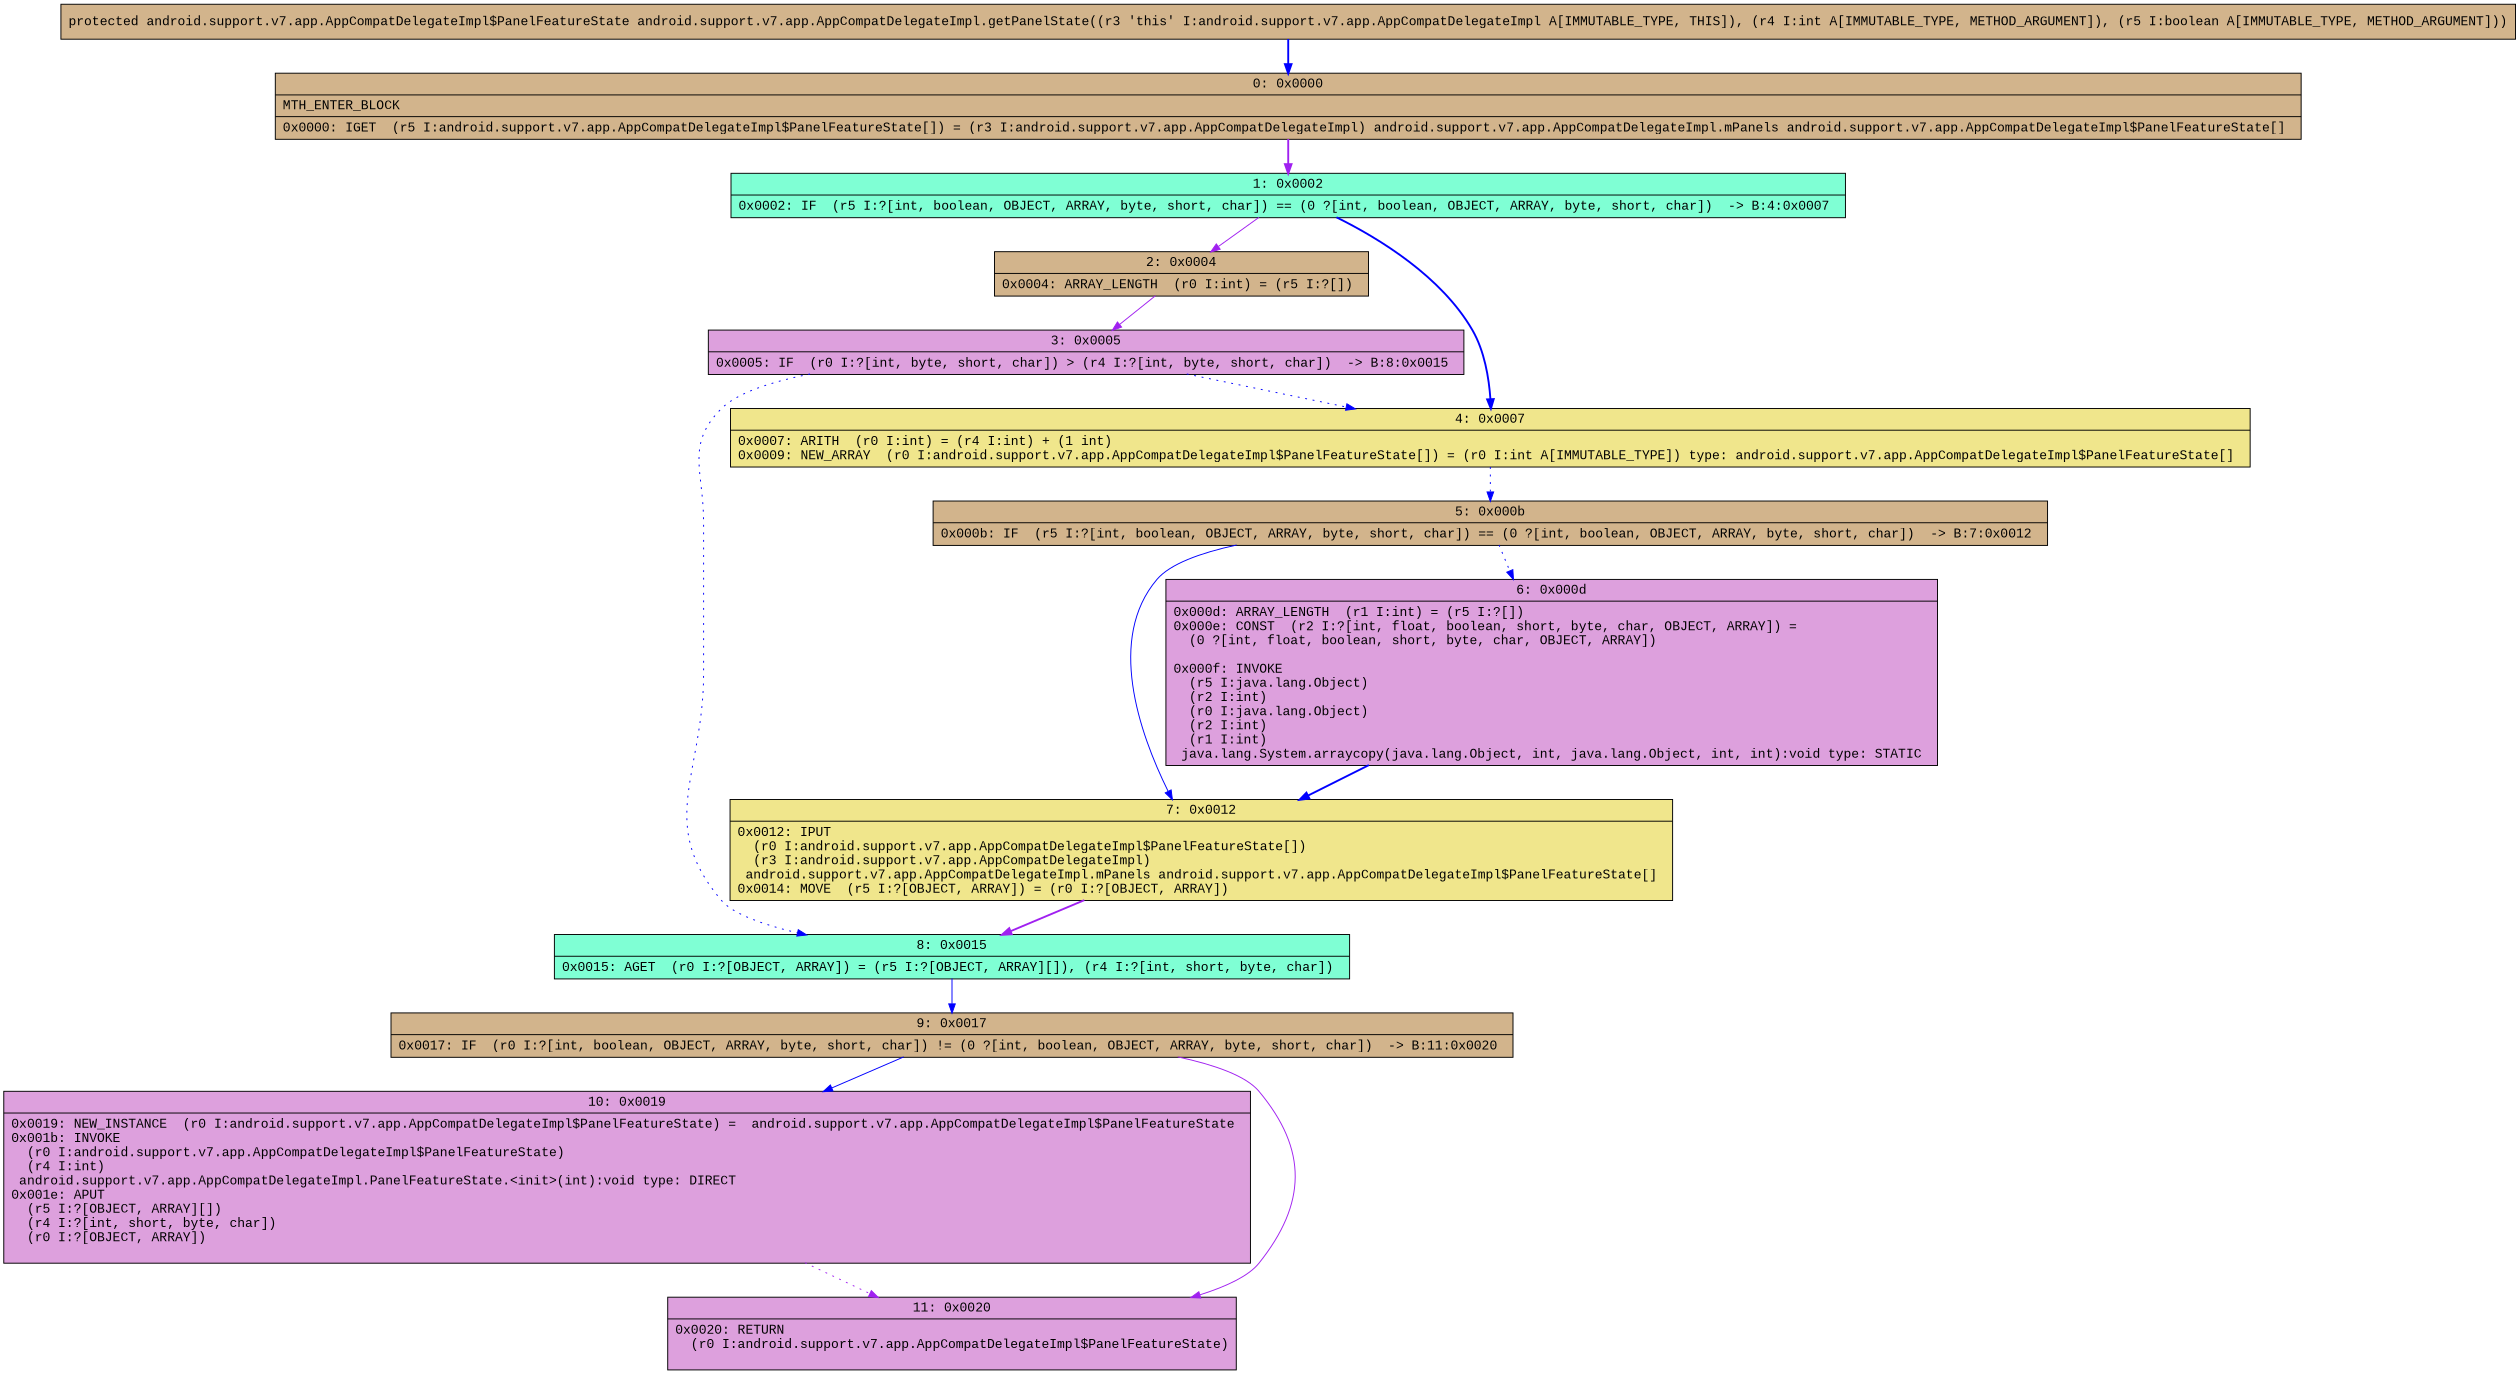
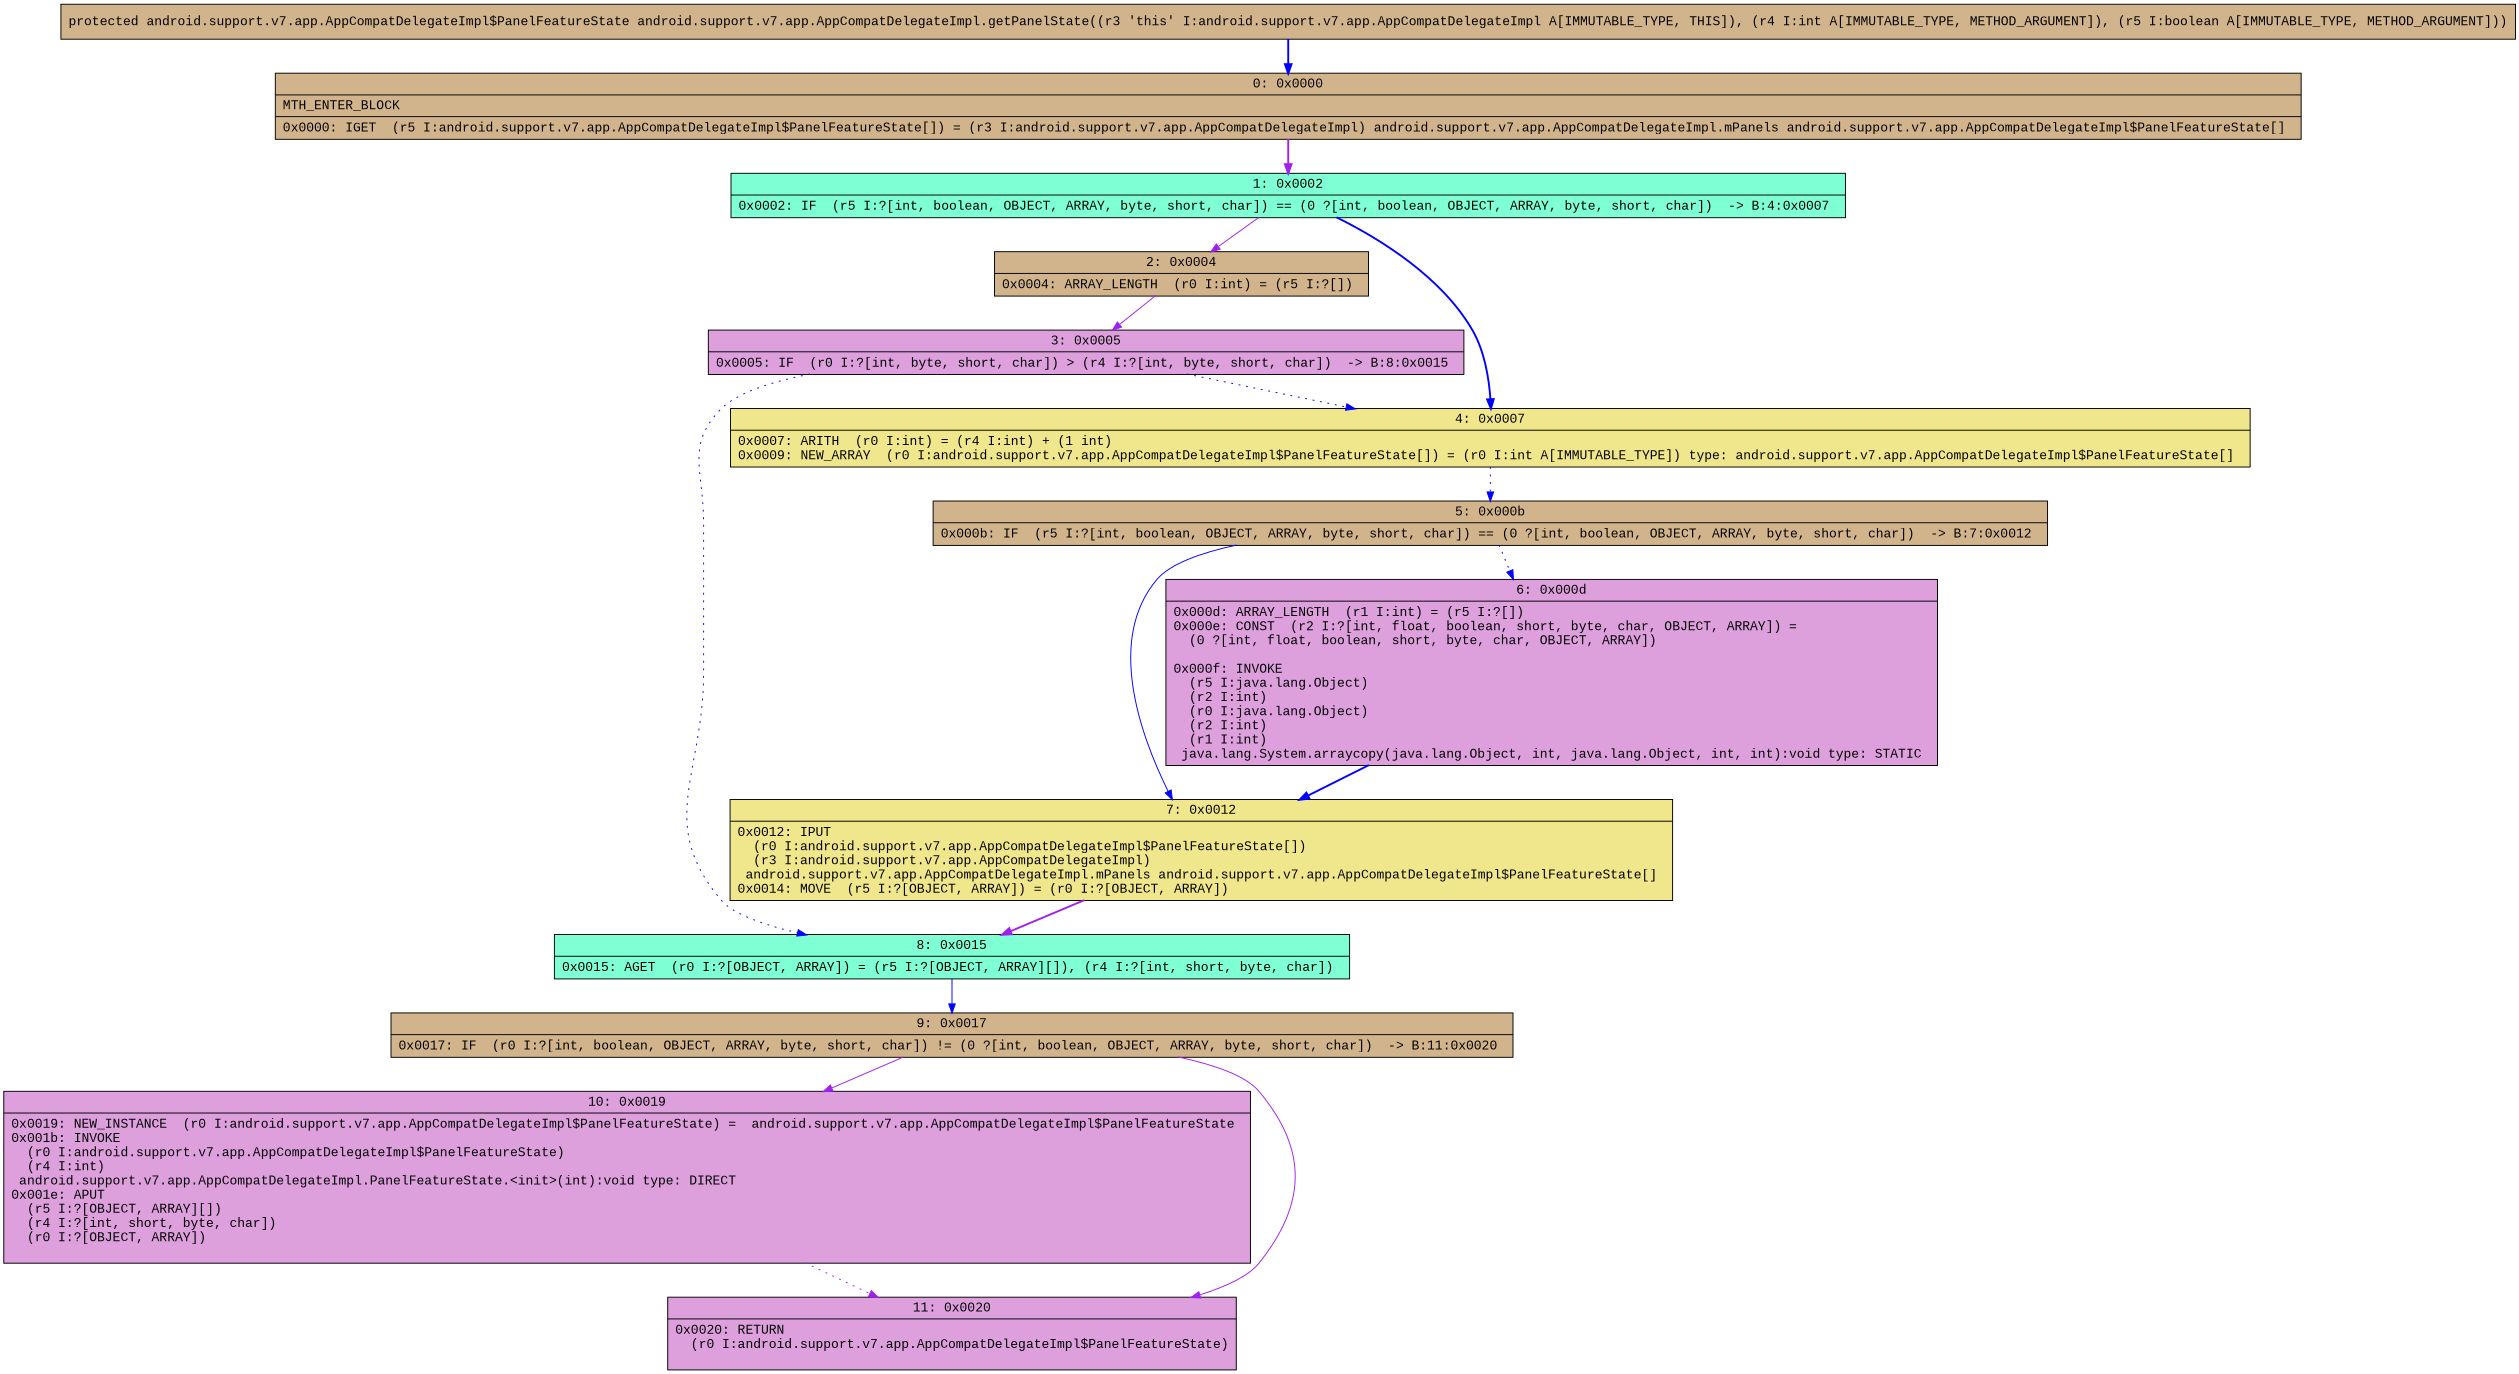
(868, 1072) -> (868, 1072)
